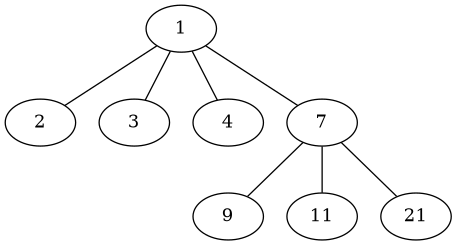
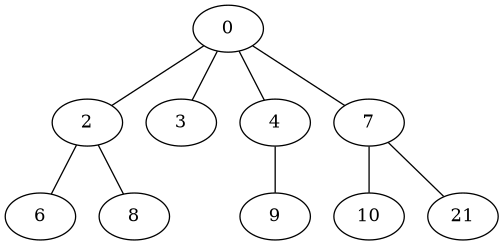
(181, 29) -> (228, 29)
(275, 169) -> (275, 170)
none -> (40, 216)
none -> (134, 216)
(322, 216) -> (369, 216)
